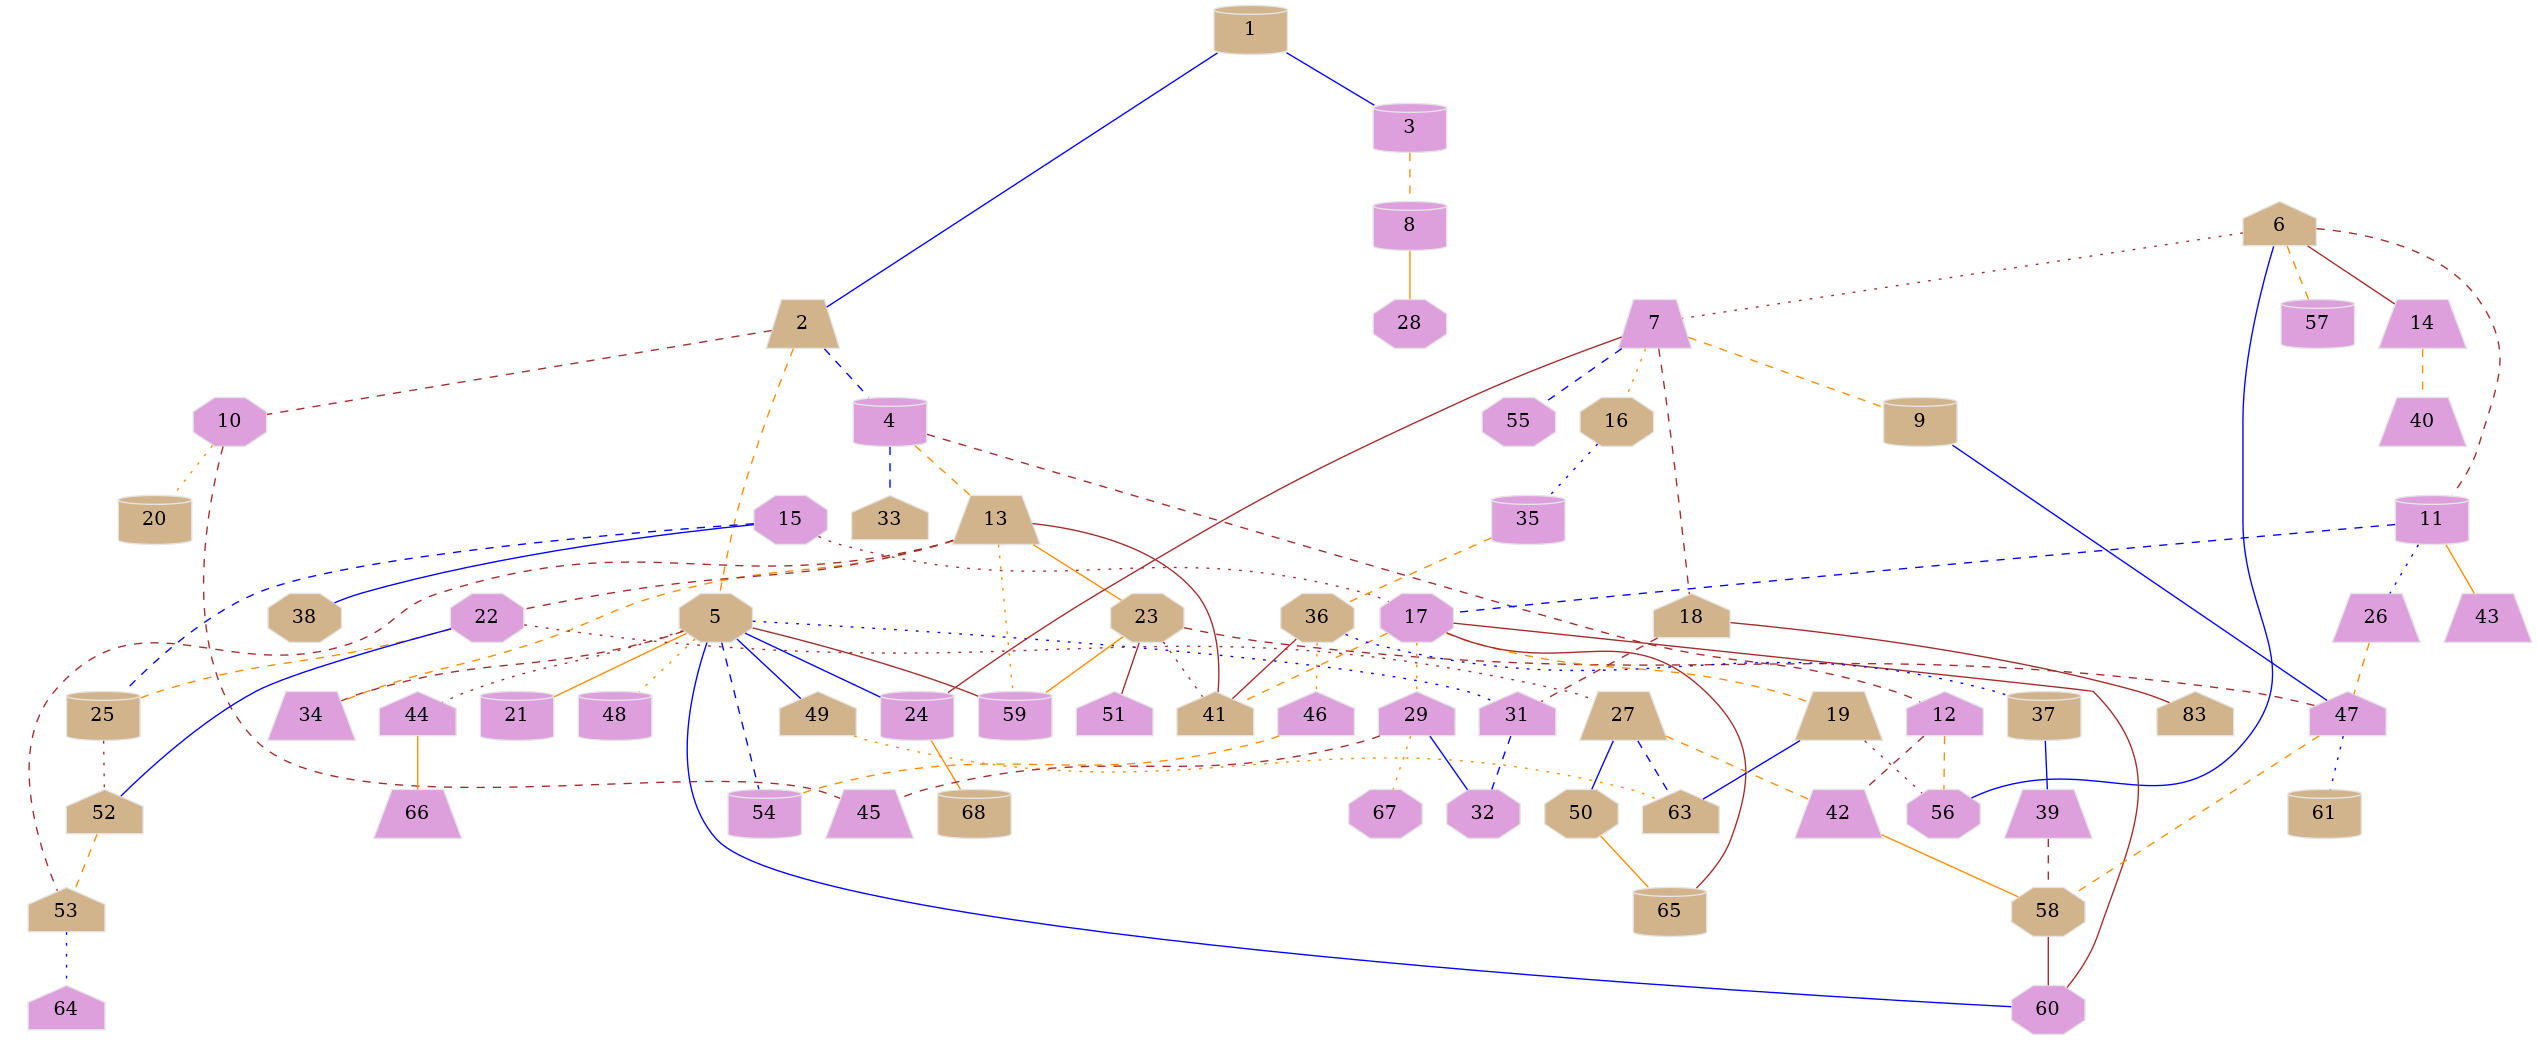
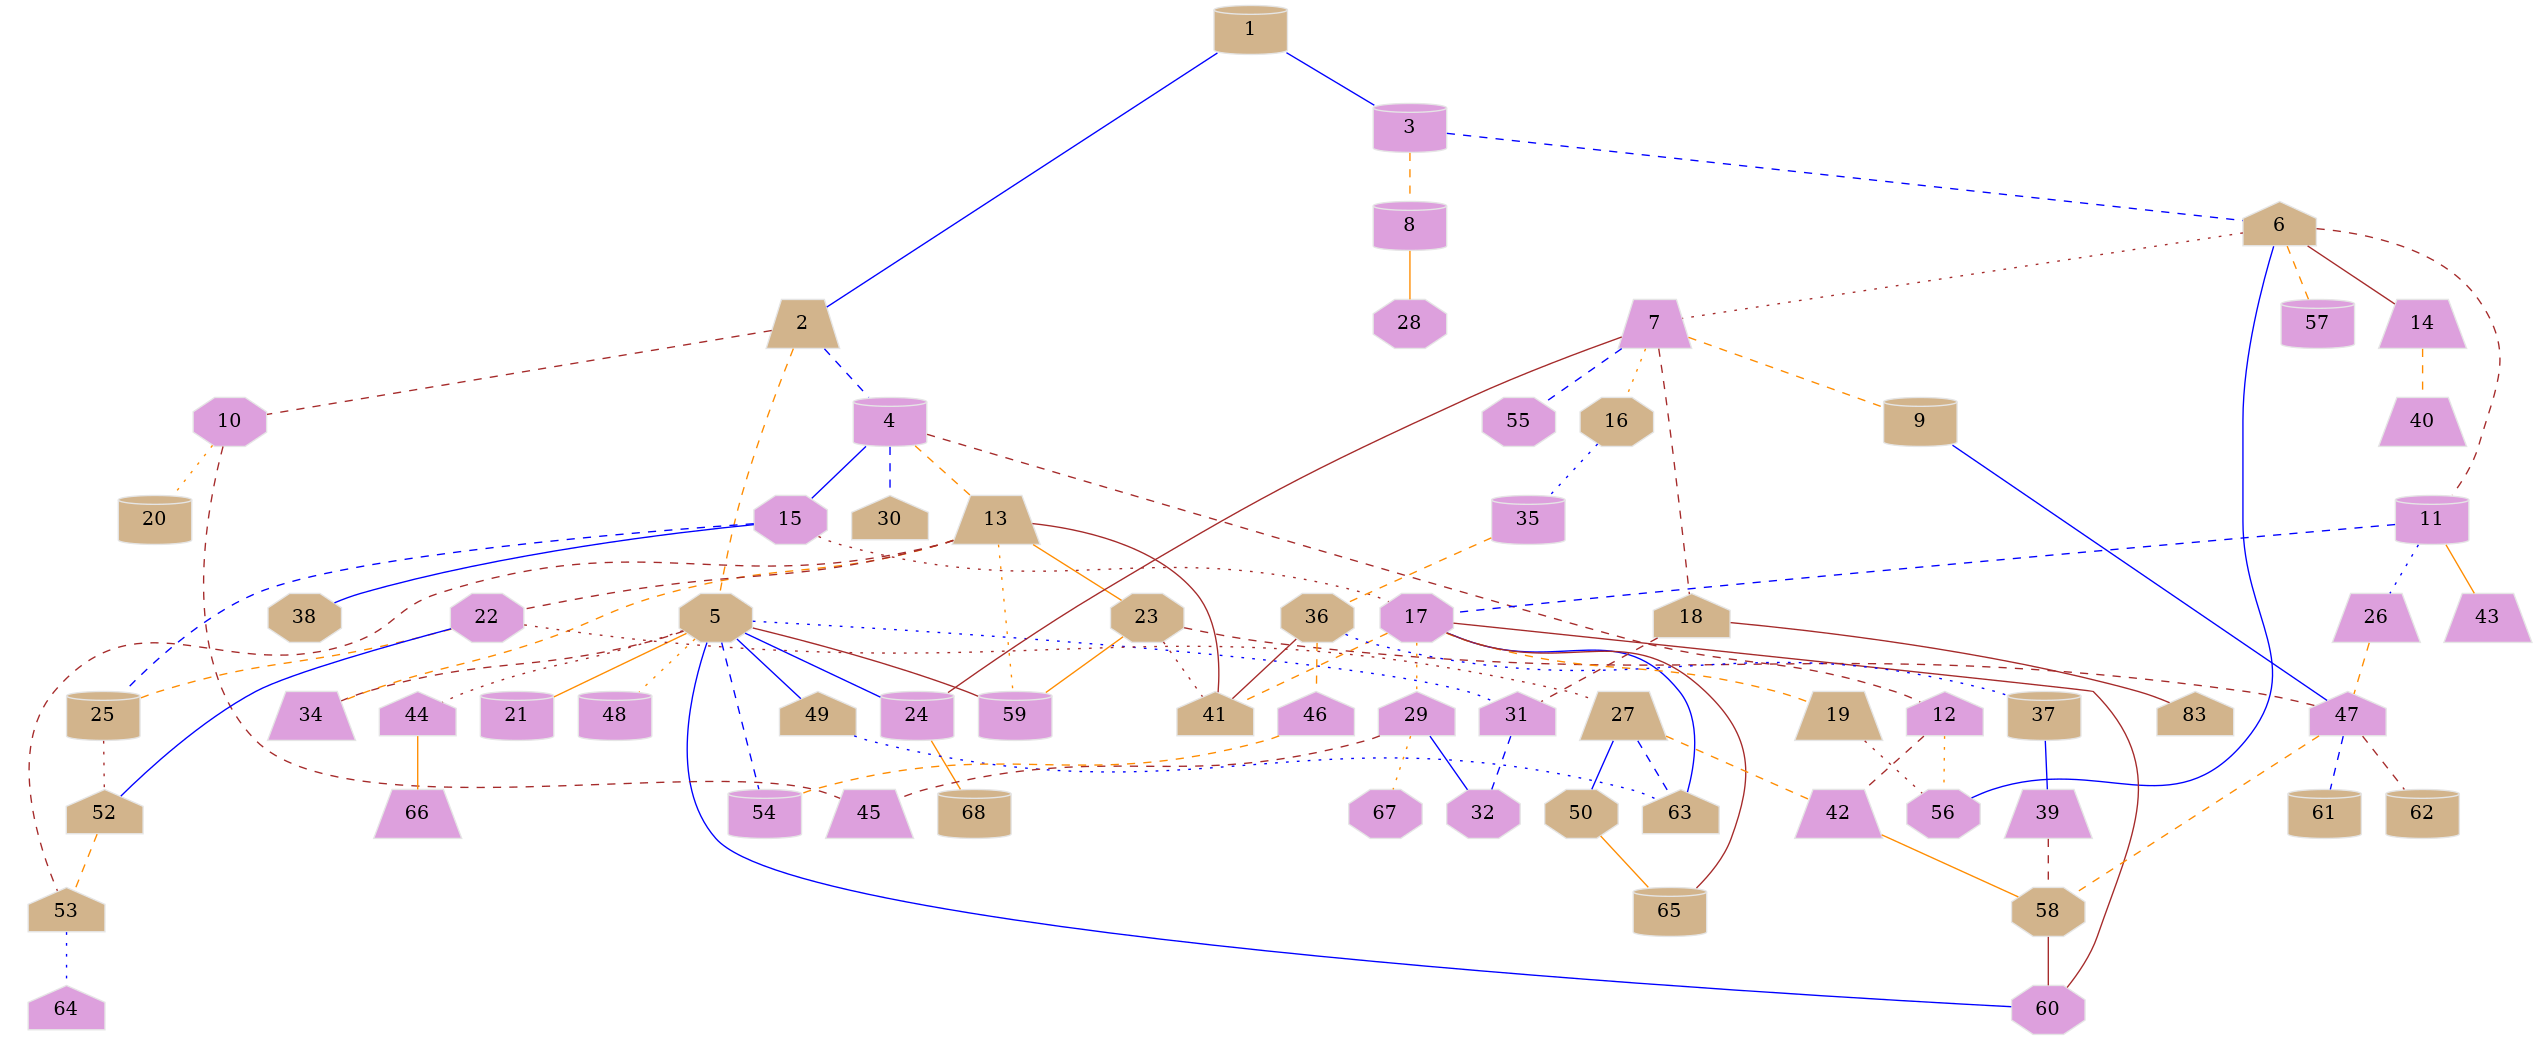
none -> (1845, 177)
none -> (839, 472)
(890, 520) -> (890, 520)
(1317, 677) -> (1317, 677)
(1115, 716) -> none
(1317, 760) -> (1317, 760)
(1944, 763) -> (1944, 763)
(2337, 763) -> (2337, 763)
(1756, 767) -> (1672, 684)
none -> (2423, 814)
